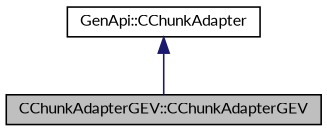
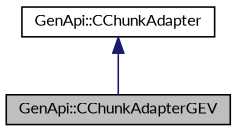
(164, 110) -> (118, 110)
